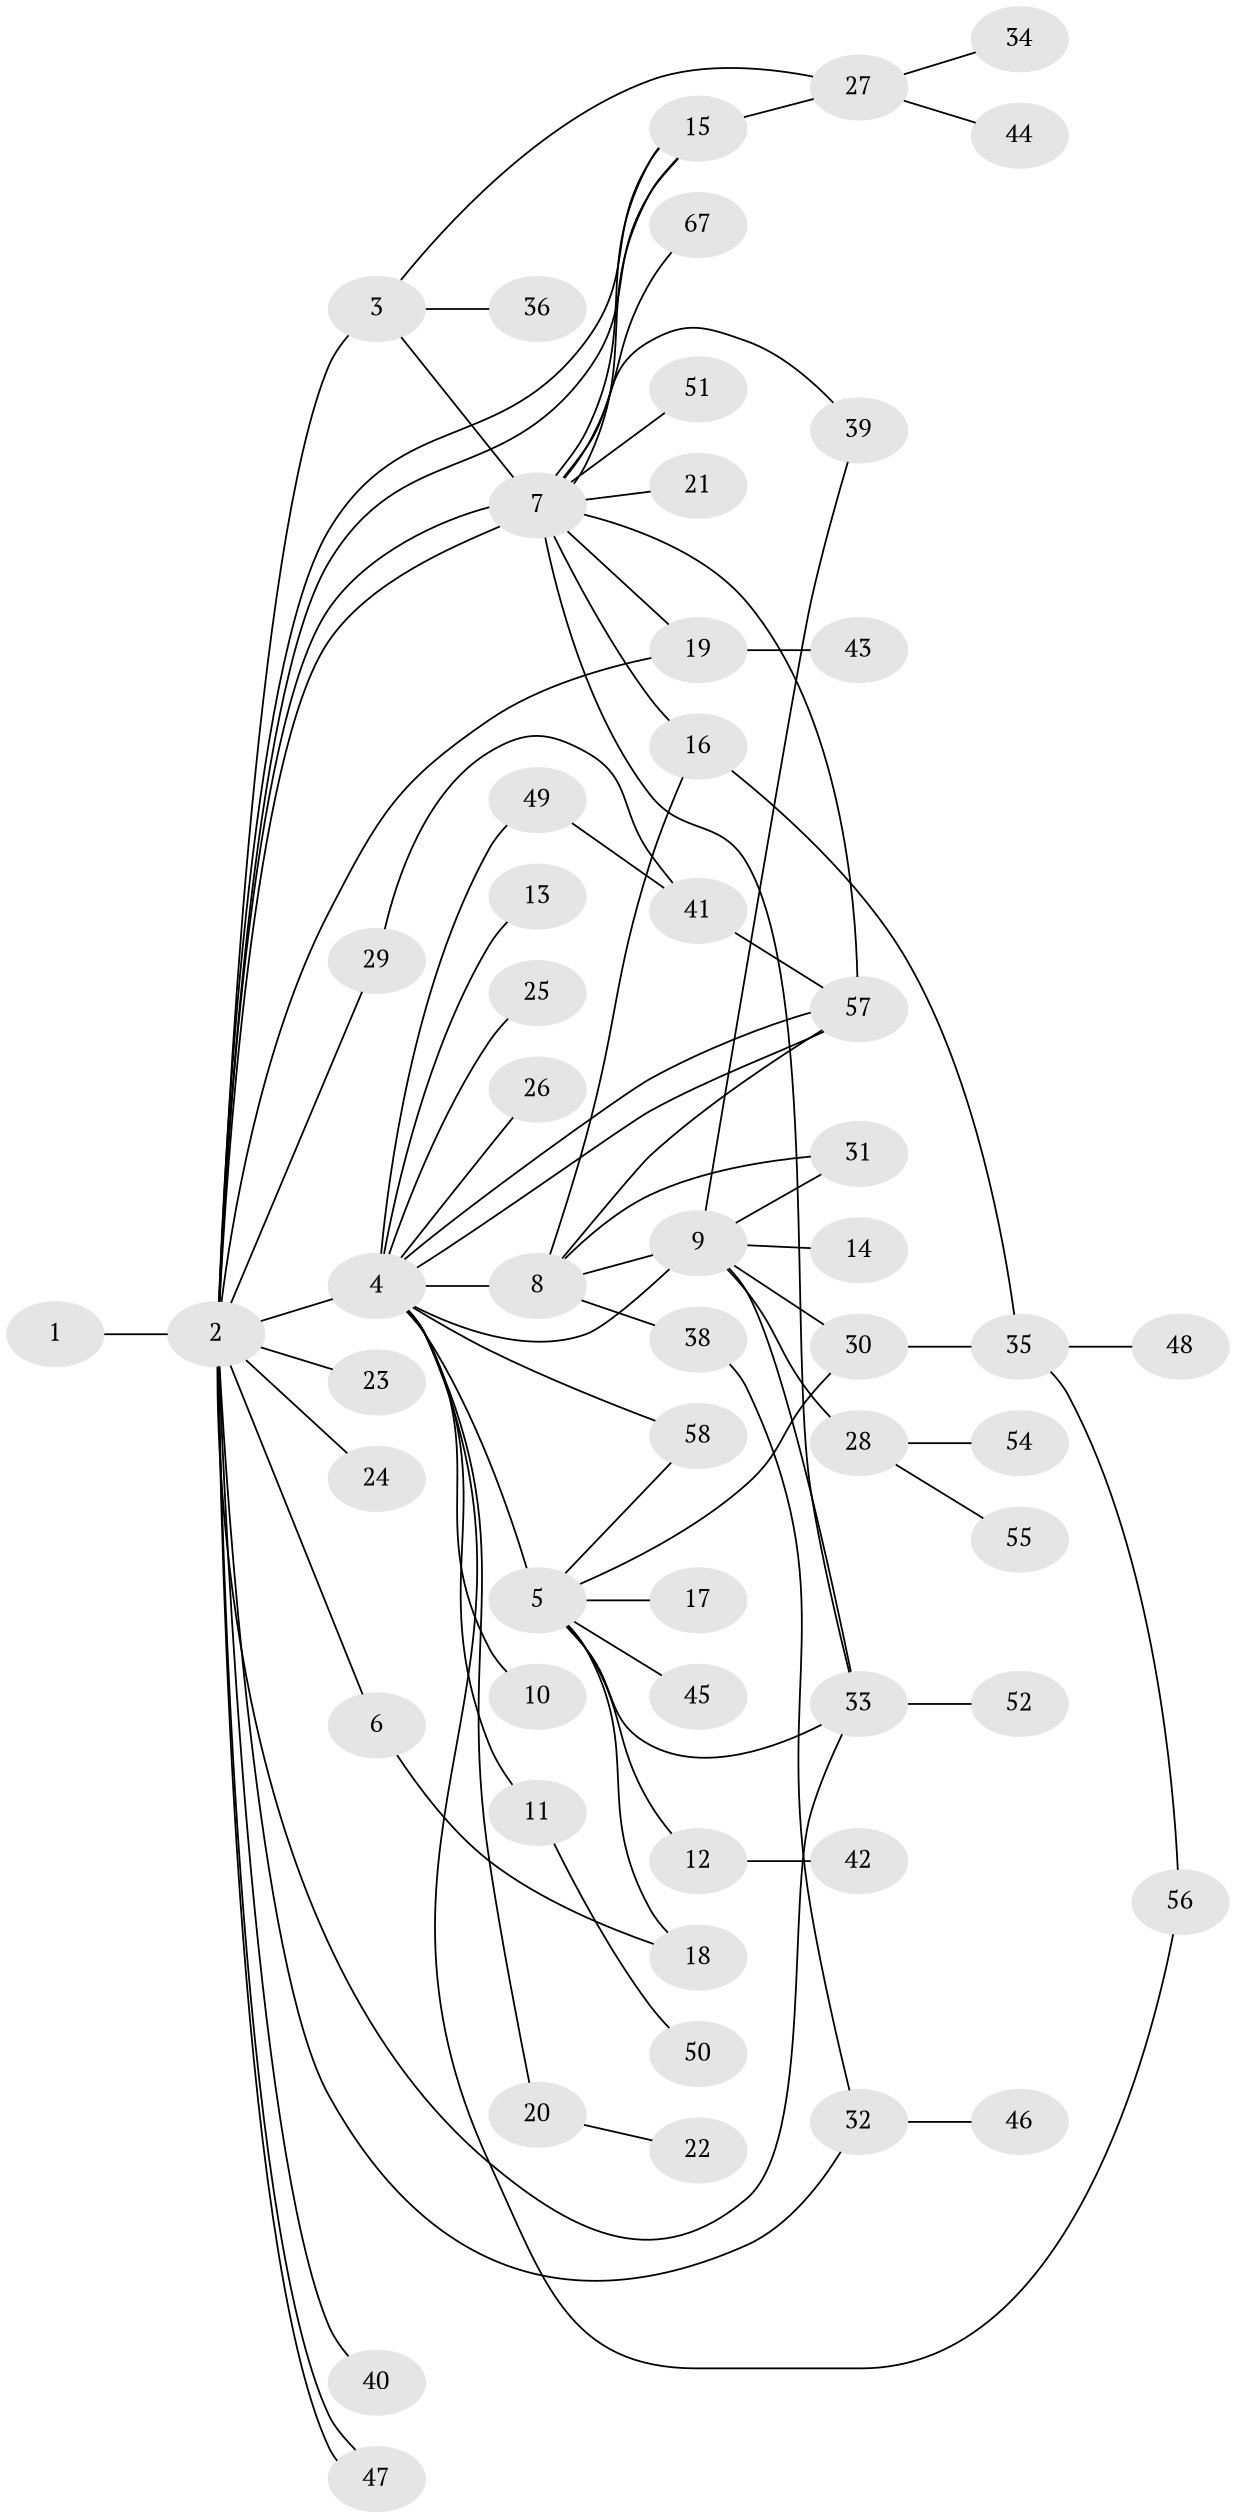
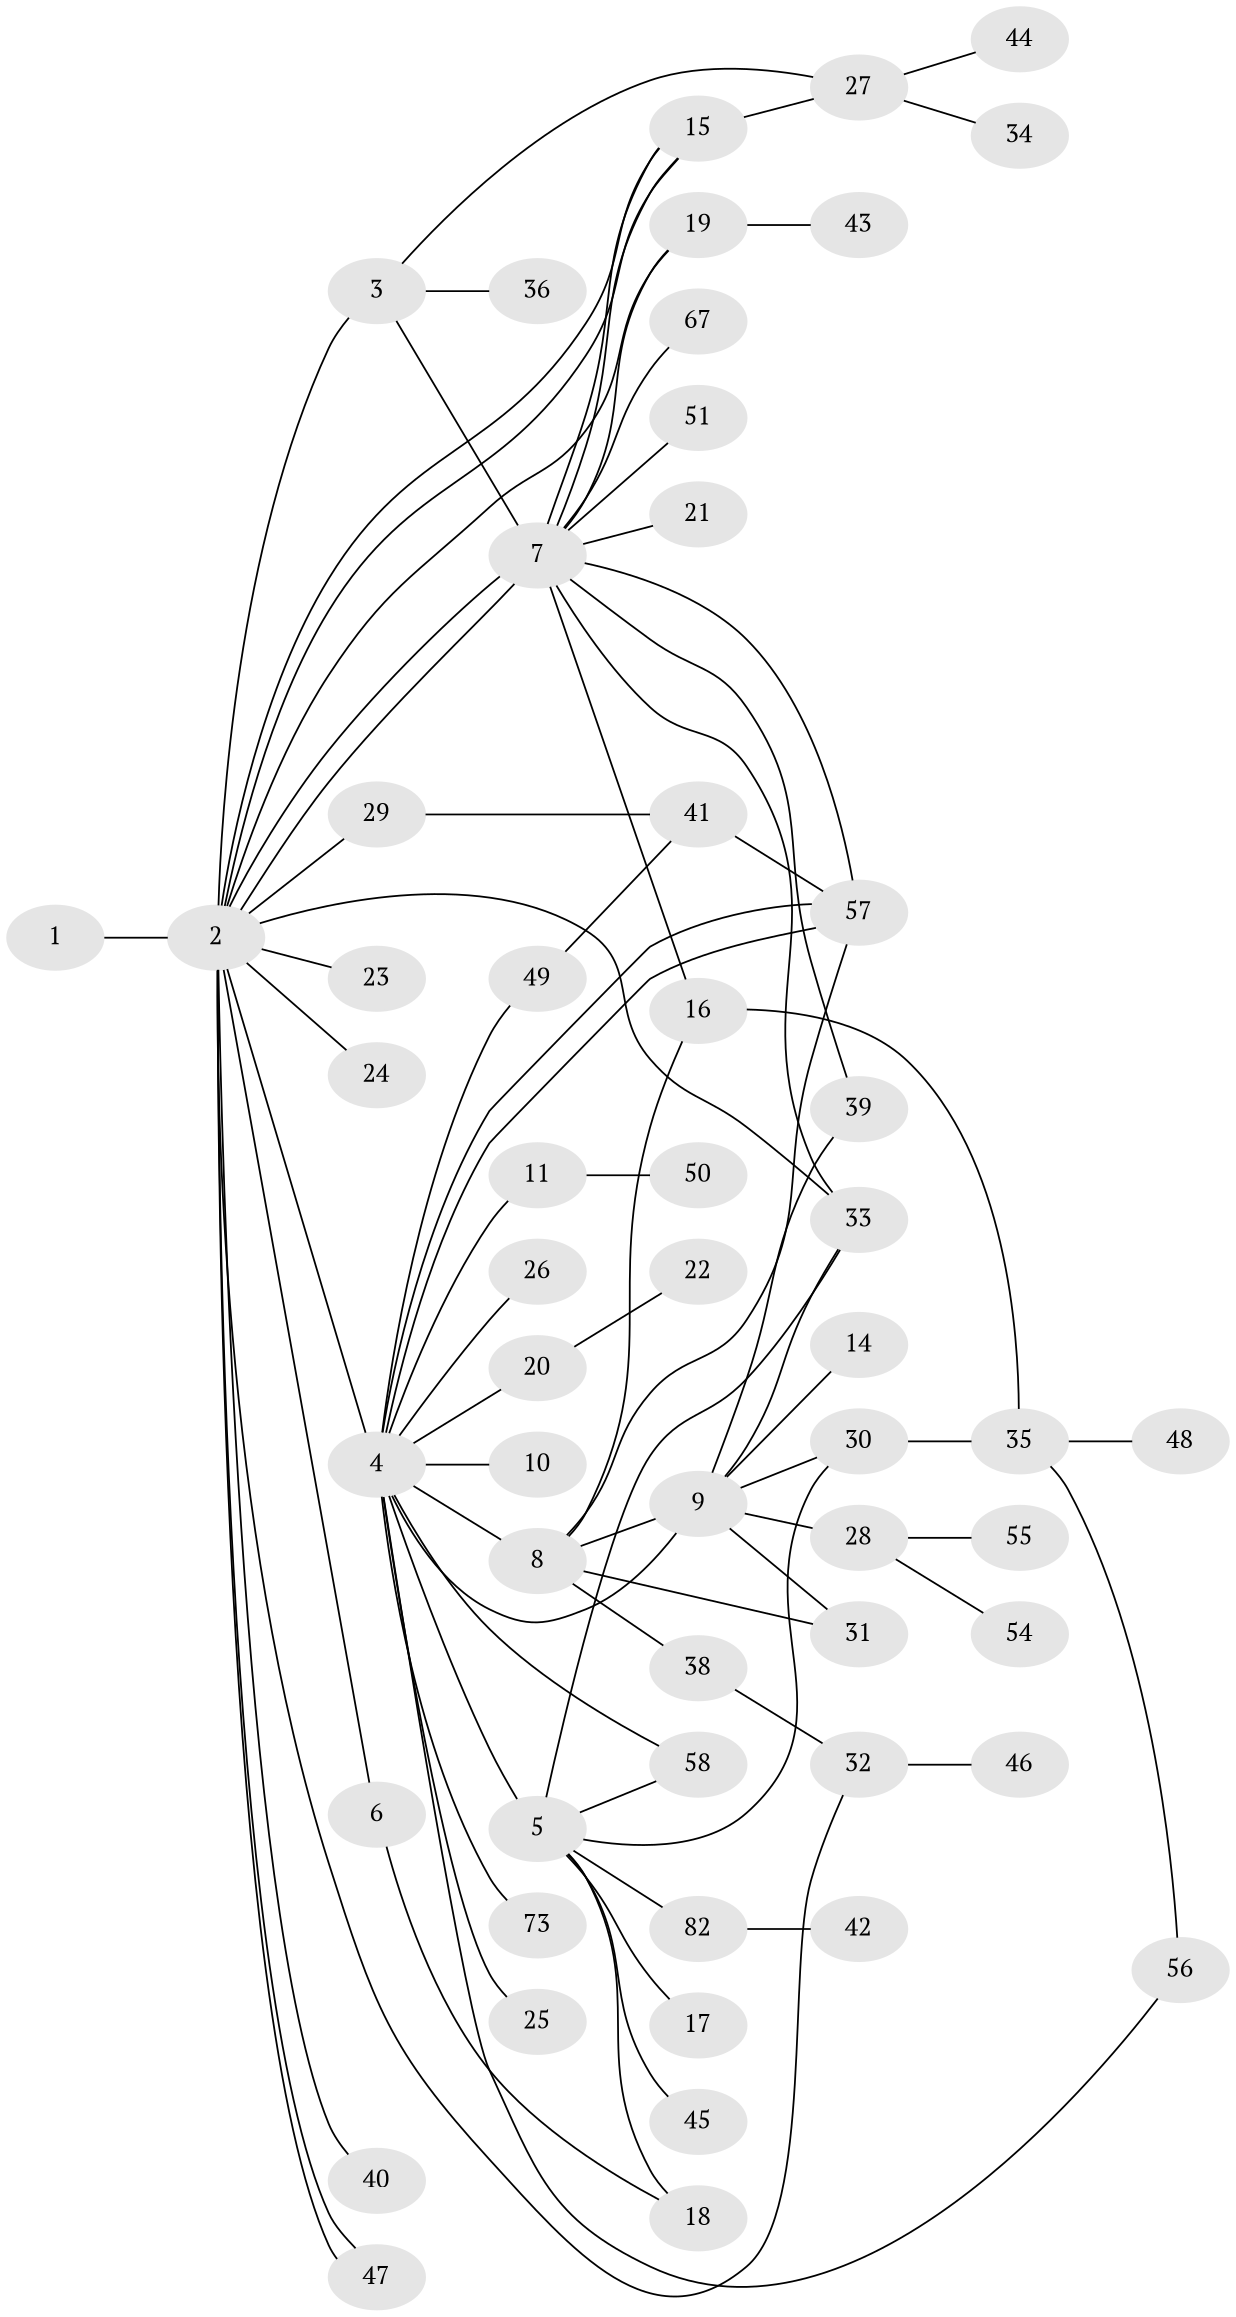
(538, 897) -> (538, 1925)
(1020, 1704) -> none
(698, 1861) -> (698, 1929)
